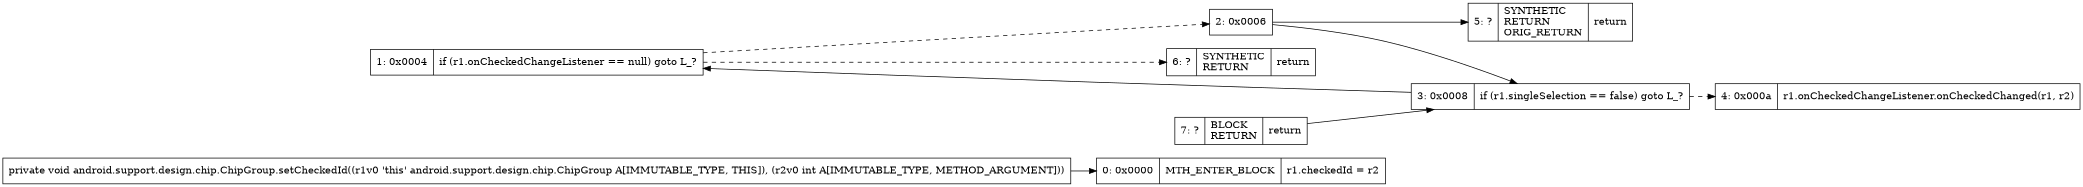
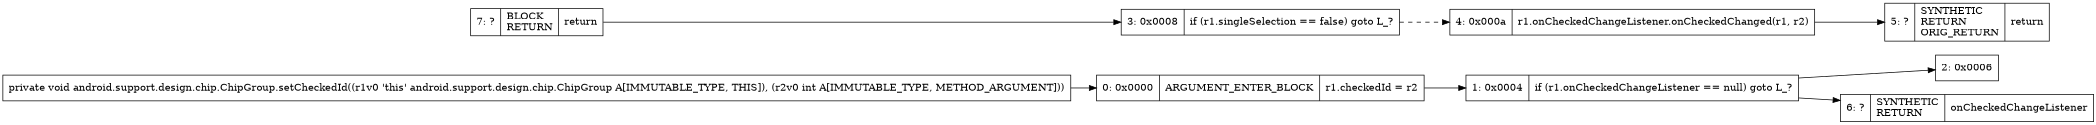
(1367, 22) -> (1846, 22)
(953, 39) -> (1863, 74)
(1394, 44) -> none
(931, 62) -> (1816, 99)
(1293, 62) -> (2019, 108)
(1061, 81) -> (1441, 88)
(1220, 171) -> (1240, 88)
